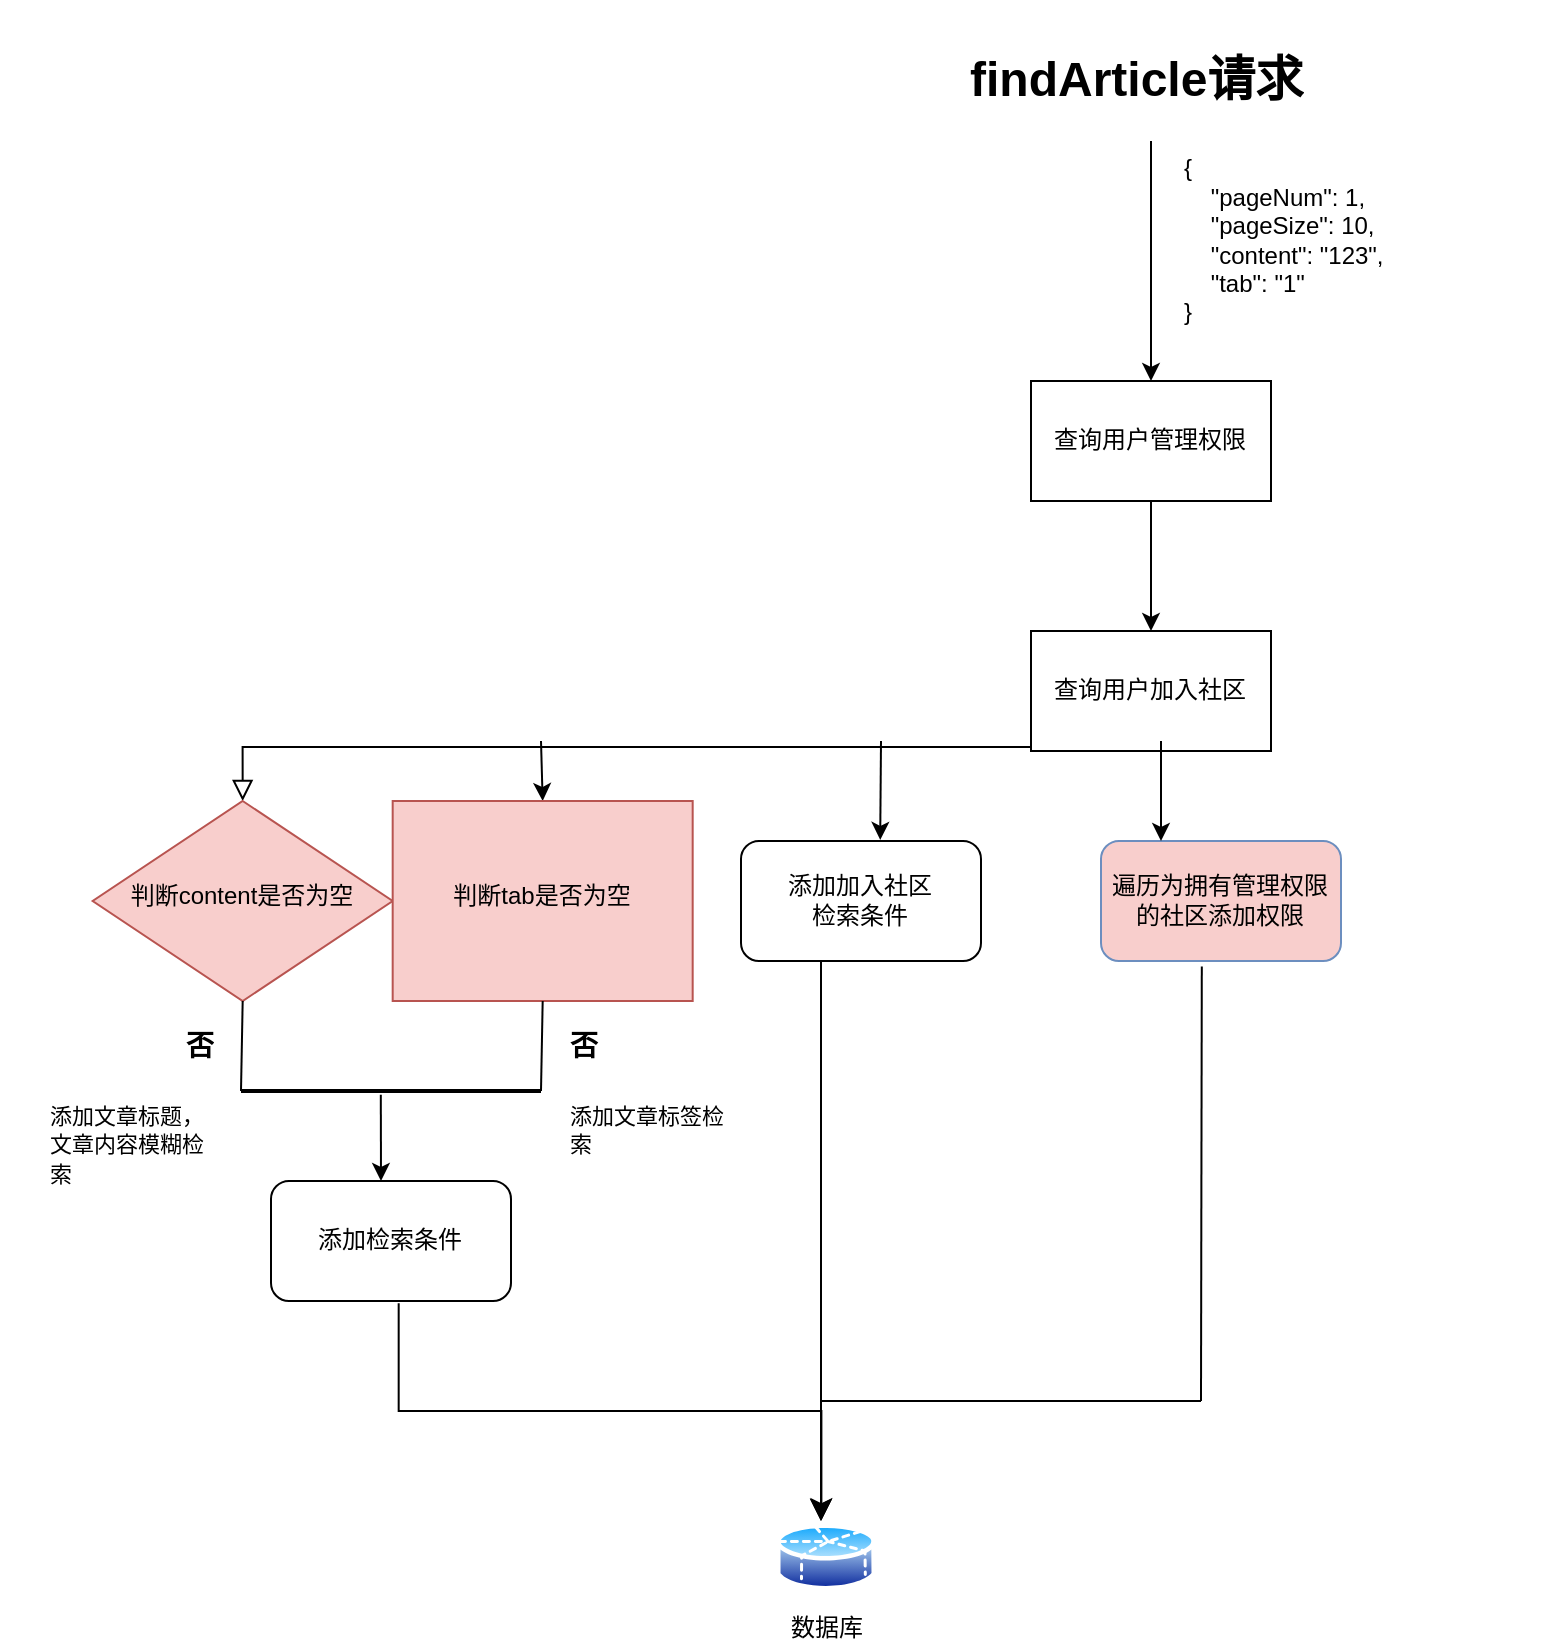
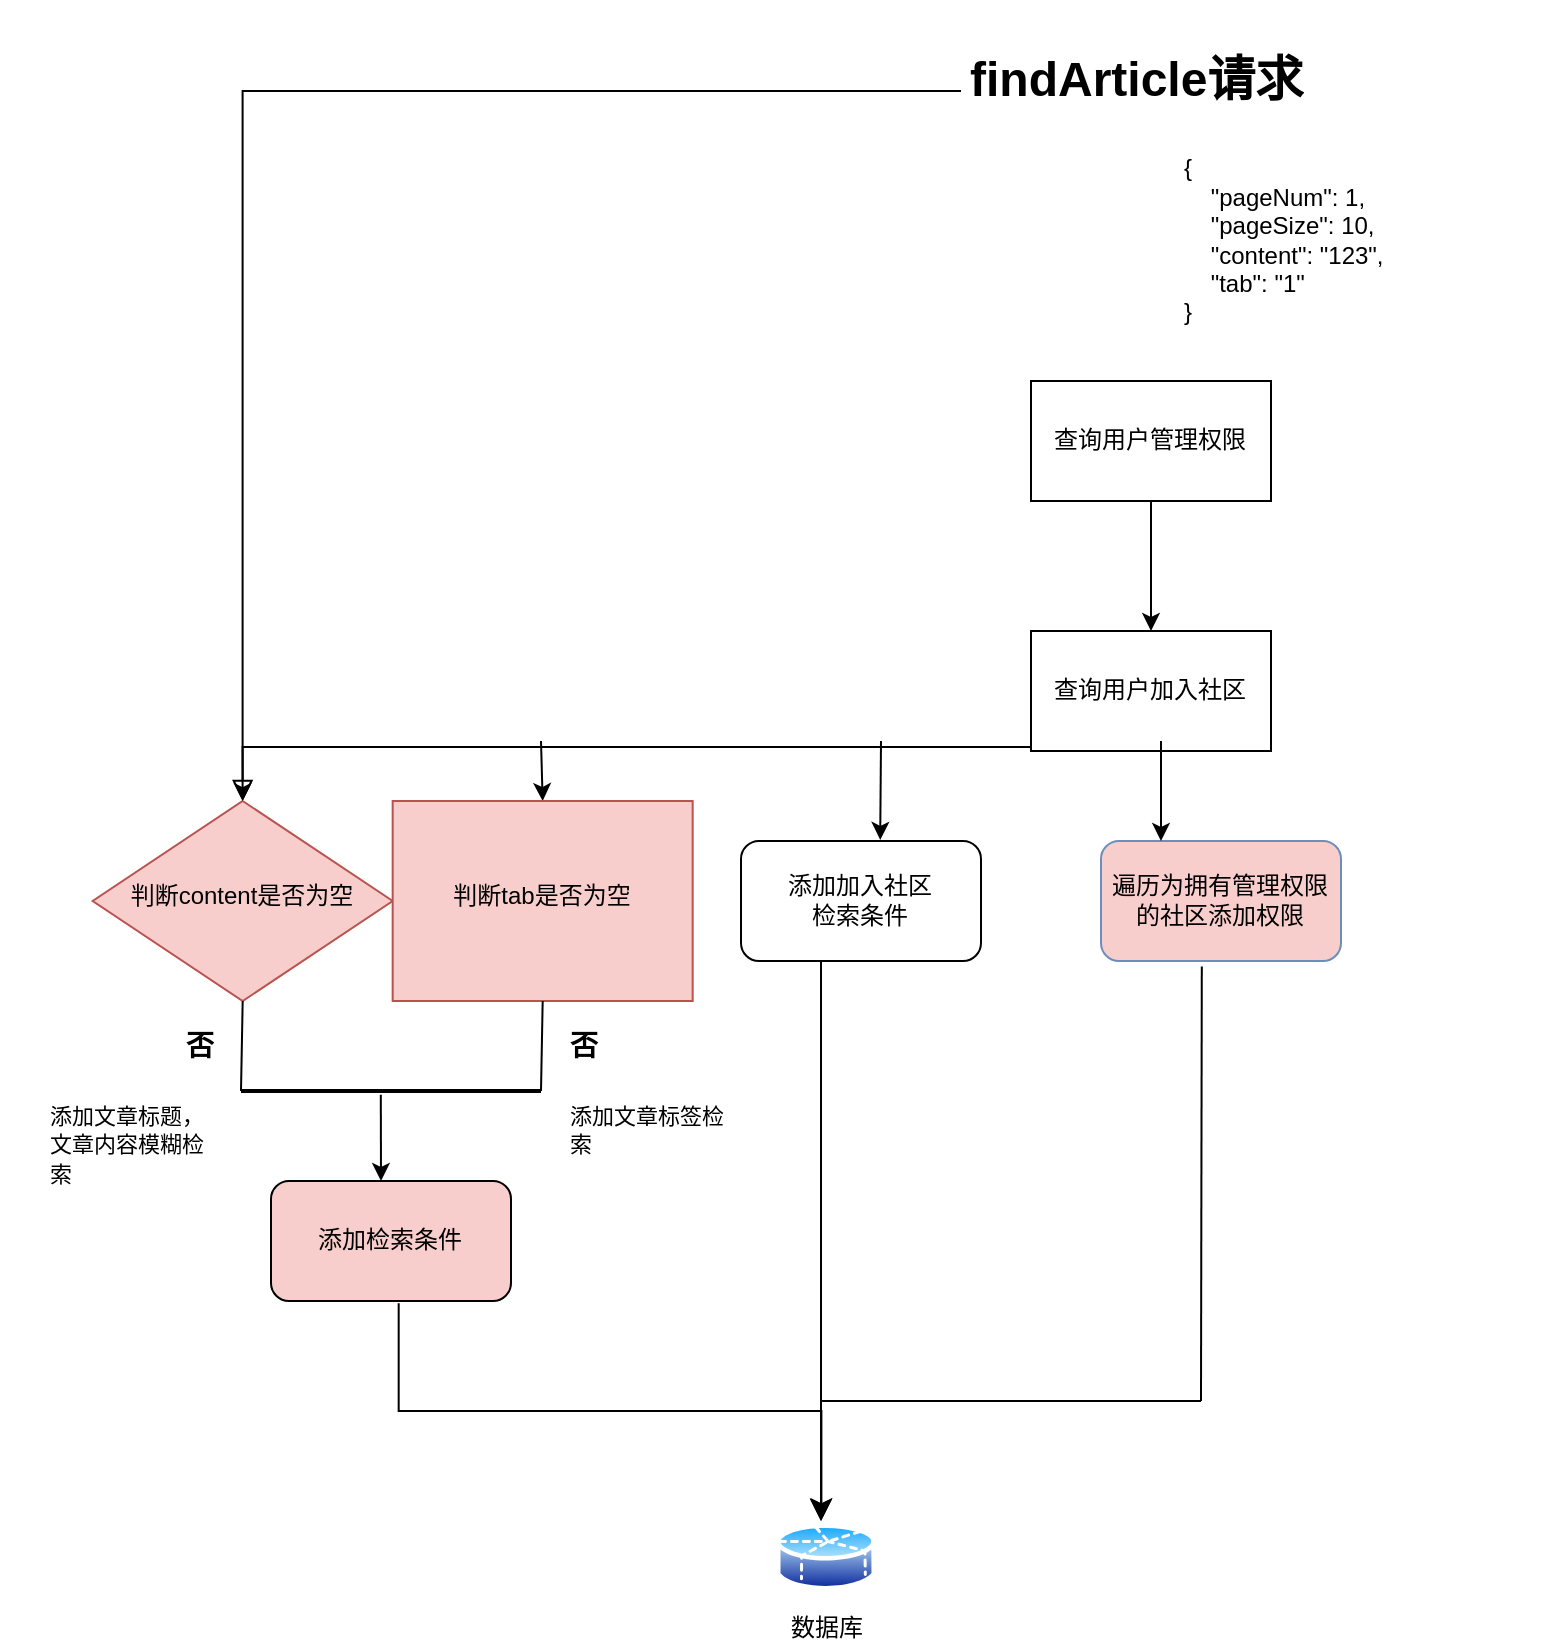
(1151, 254) -> (276, 91)
(391, 1241) -> (391, 1241)
